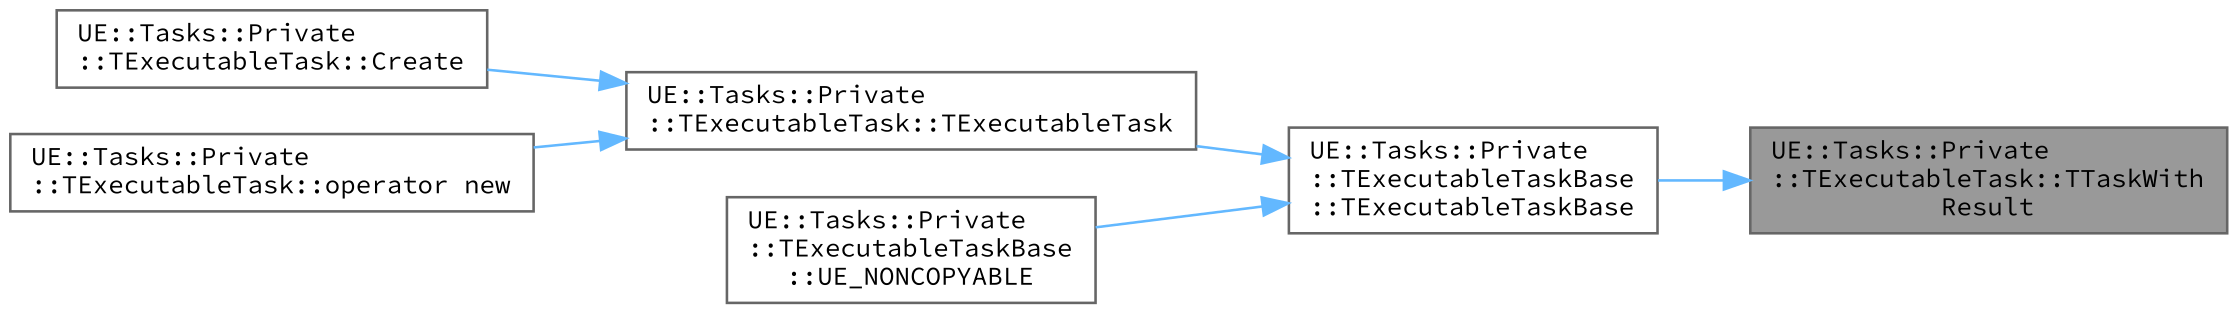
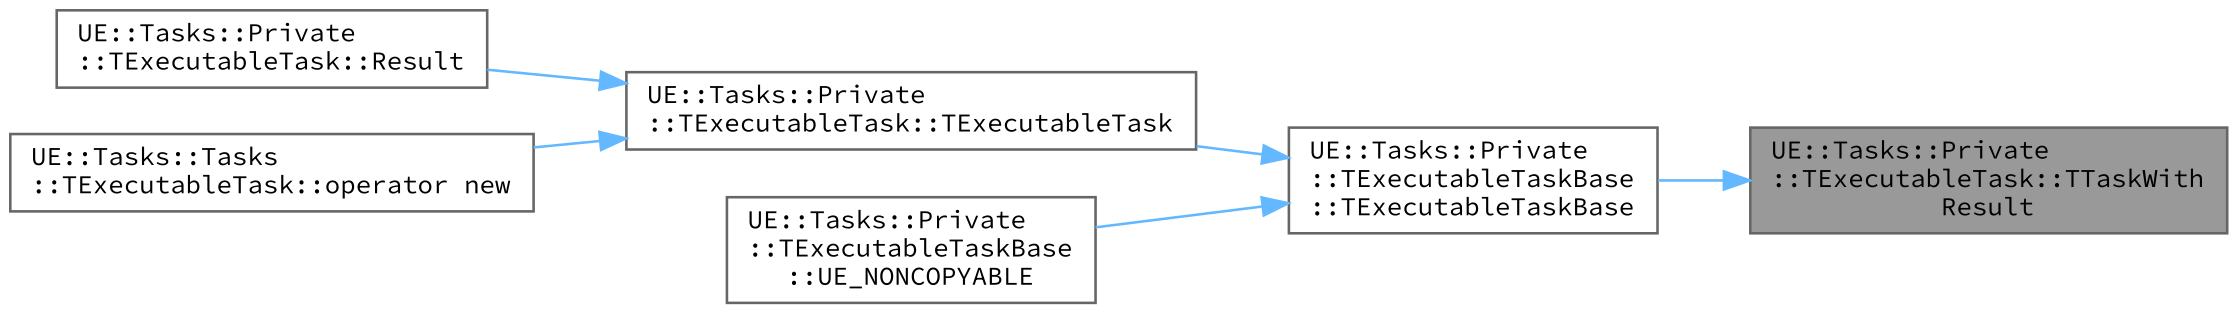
(272, 49) -> (272, 49)
(272, 173) -> (272, 173)
